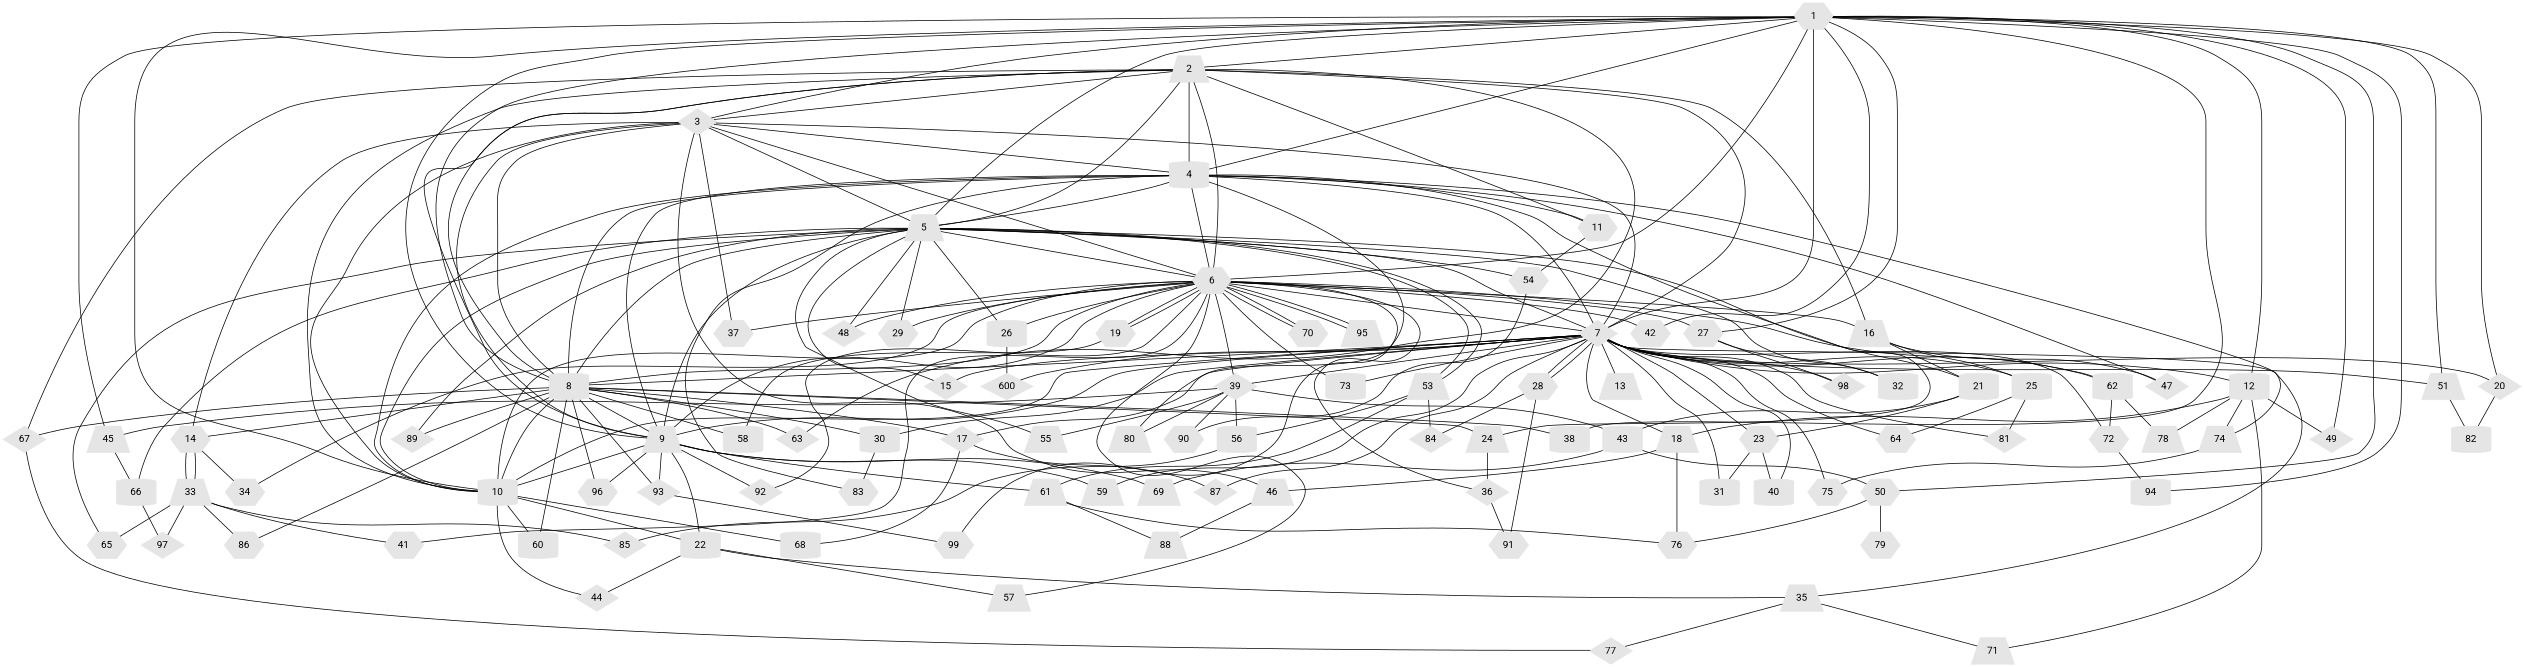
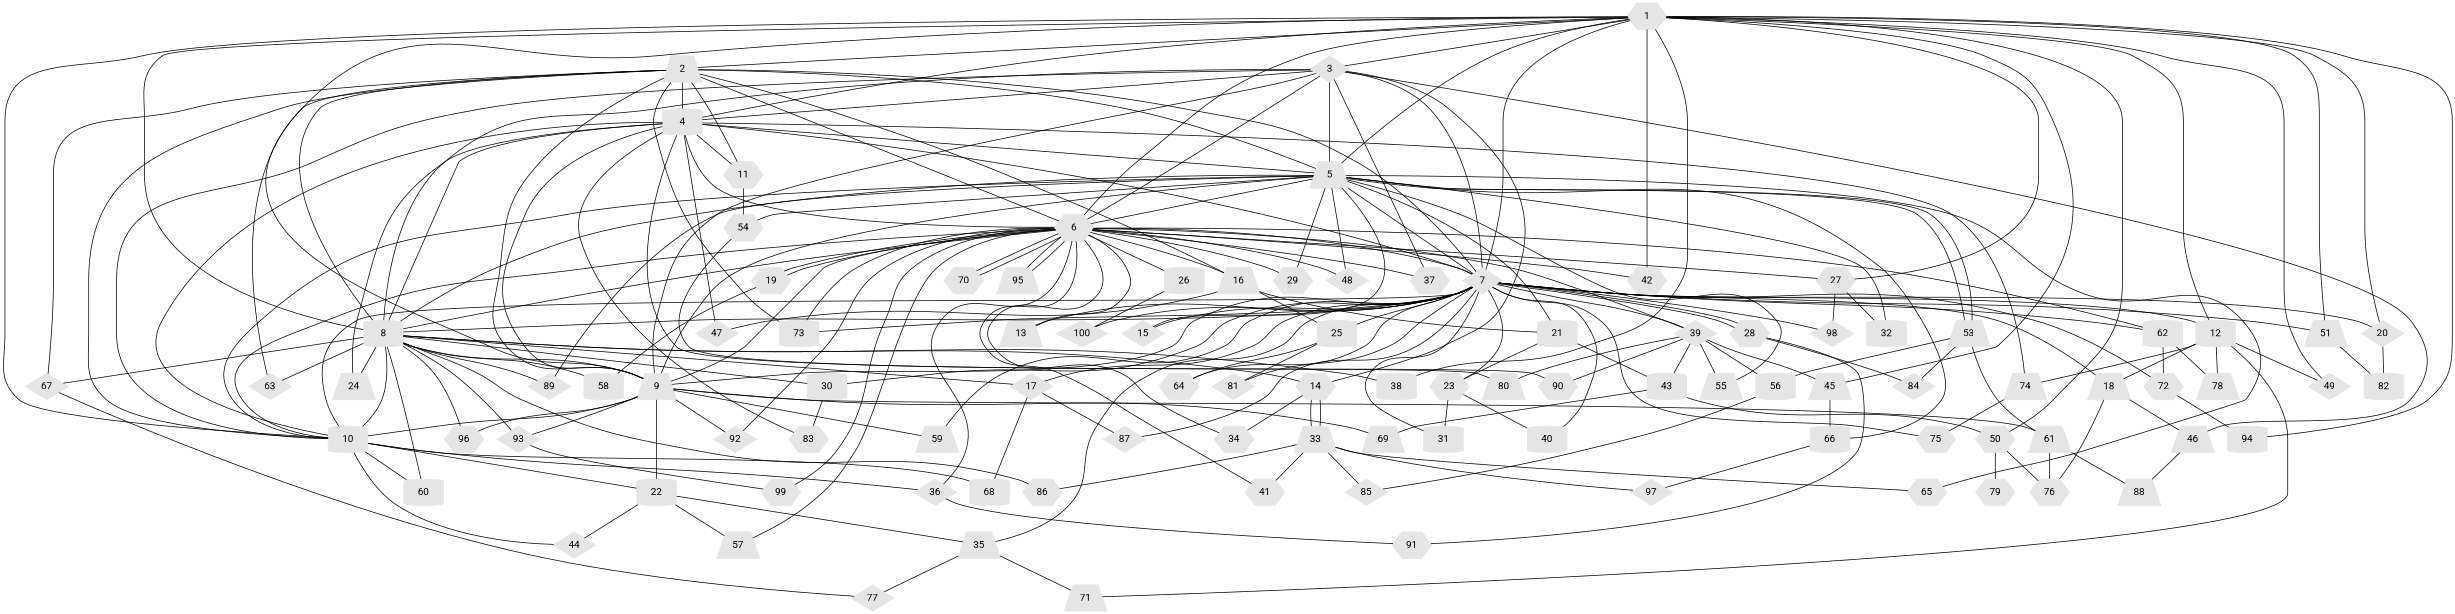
(943, 96) -> (682, 209)
(965, 281) -> none
none -> (1125, 295)
(1007, 386) -> (1082, 334)
(1487, 465) -> (670, 470)
